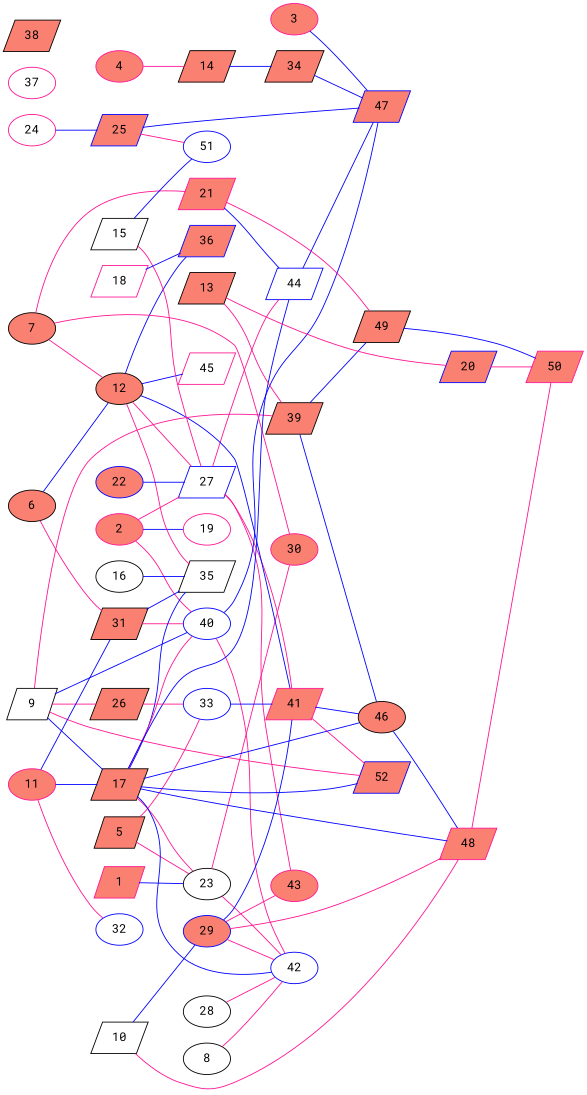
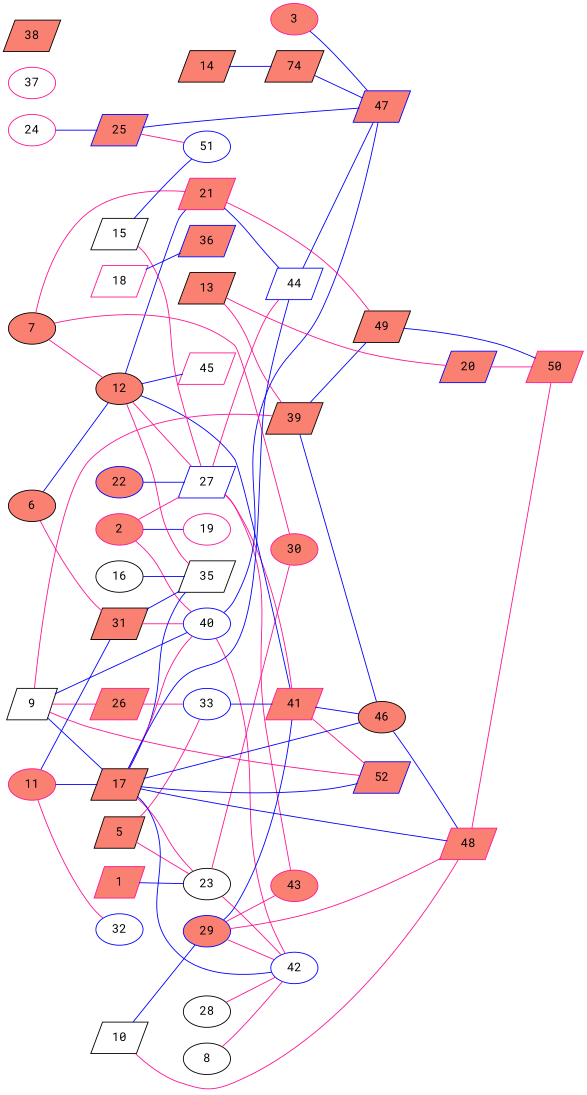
(119, 66) -> none
(294, 66) -> (294, 66)
(152, 309) -> (153, 290)
(119, 704) -> (119, 704)
